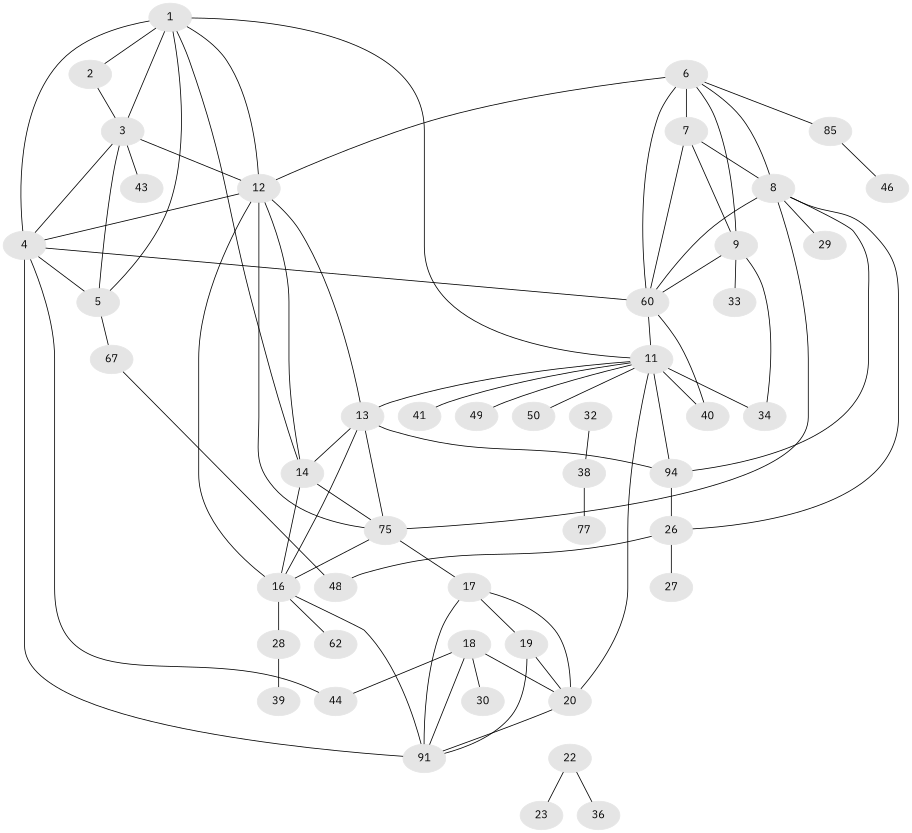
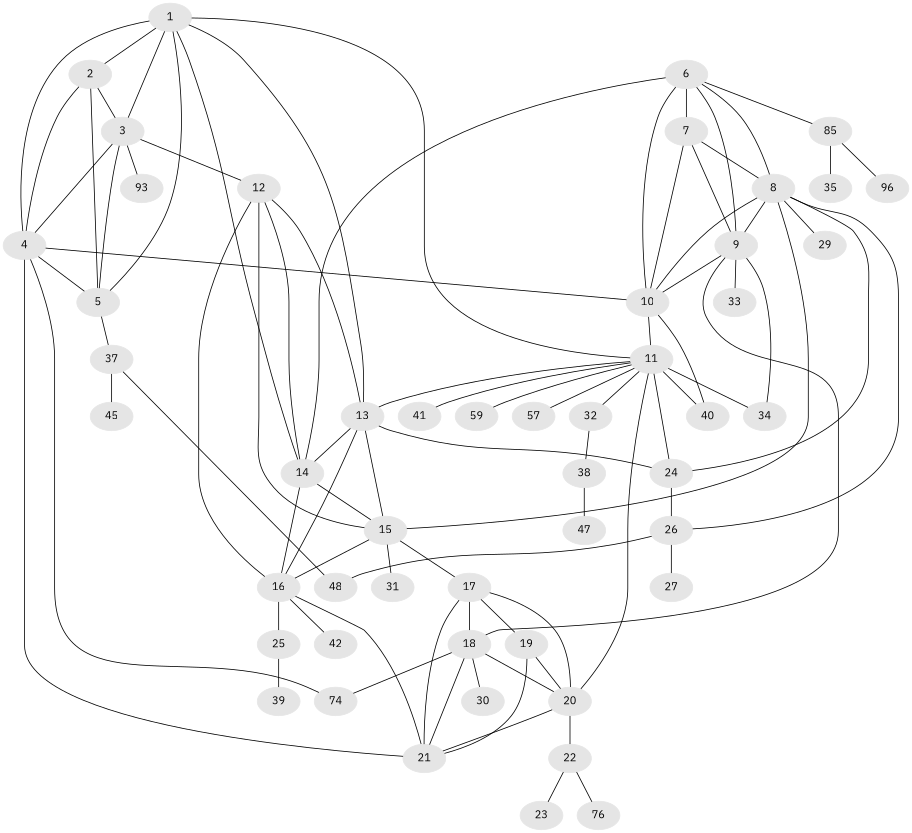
(242, 90) -> (327, 187)
(466, 111) -> (385, 180)
none -> (94, 188)
(142, 188) -> (142, 188)
none -> (830, 188)
(887, 188) -> (887, 188)
(142, 217) -> (42, 155)
none -> (755, 217)
(648, 302) -> (648, 302)
(112, 359) -> (112, 359)
none -> (621, 388)
none -> (112, 416)
(477, 416) -> (477, 416)
(534, 416) -> (534, 416)
(671, 473) -> (671, 473)
(386, 530) -> (386, 530)
(584, 530) -> (584, 530)
none -> (833, 544)
none -> (393, 587)
none -> (469, 616)
(279, 644) -> (279, 644)
(336, 644) -> (336, 644)
(336, 701) -> (336, 701)
none -> (570, 730)
(424, 758) -> (424, 758)
(598, 815) -> (598, 815)
